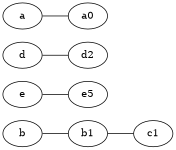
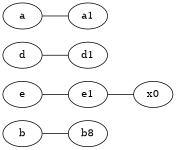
(88, 16) -> (88, 16)
(88, 55) -> (88, 55)
(88, 94) -> (88, 94)
none -> (153, 94)
(88, 134) -> (88, 134)
(153, 134) -> none
